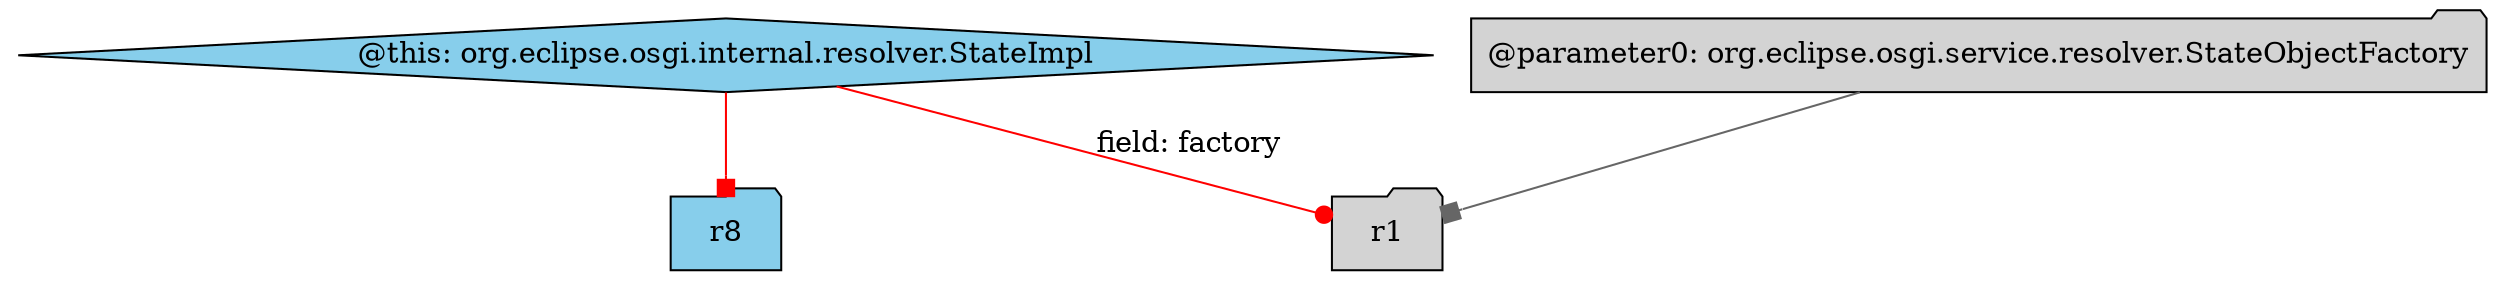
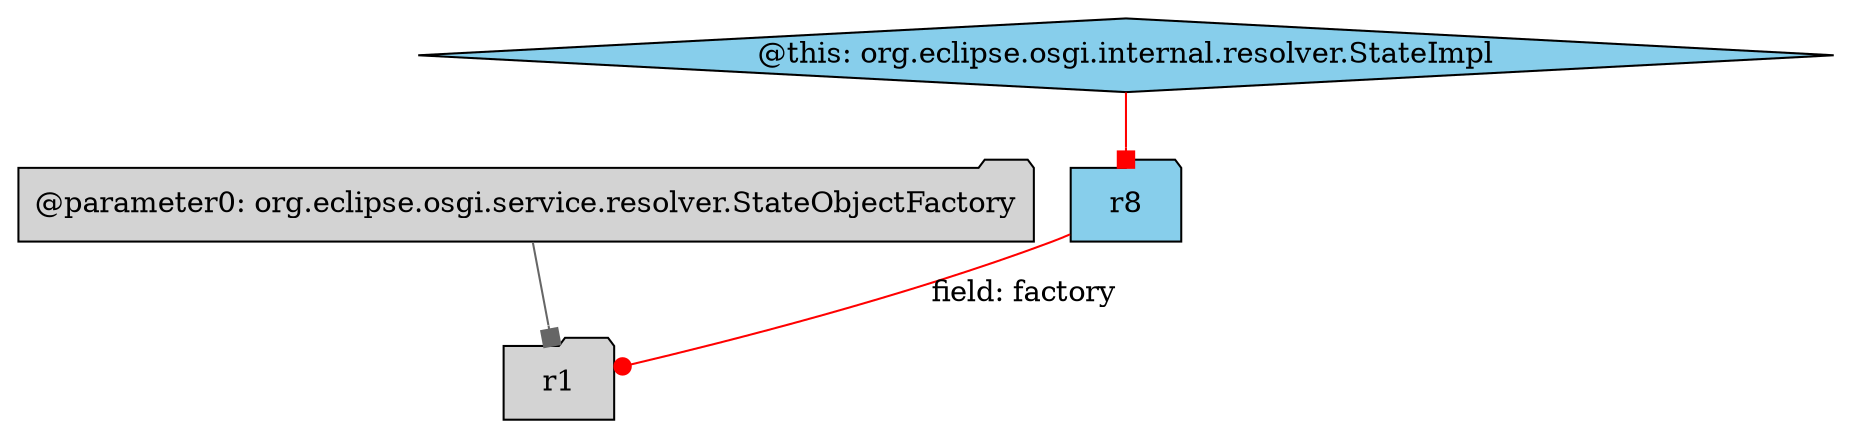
(1076, 149) -> (852, 306)
